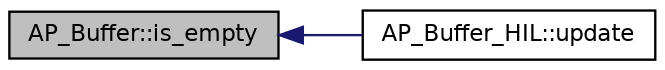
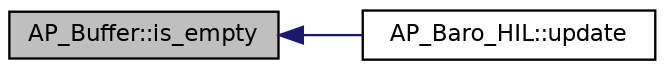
(509, 35) -> (509, 35)
